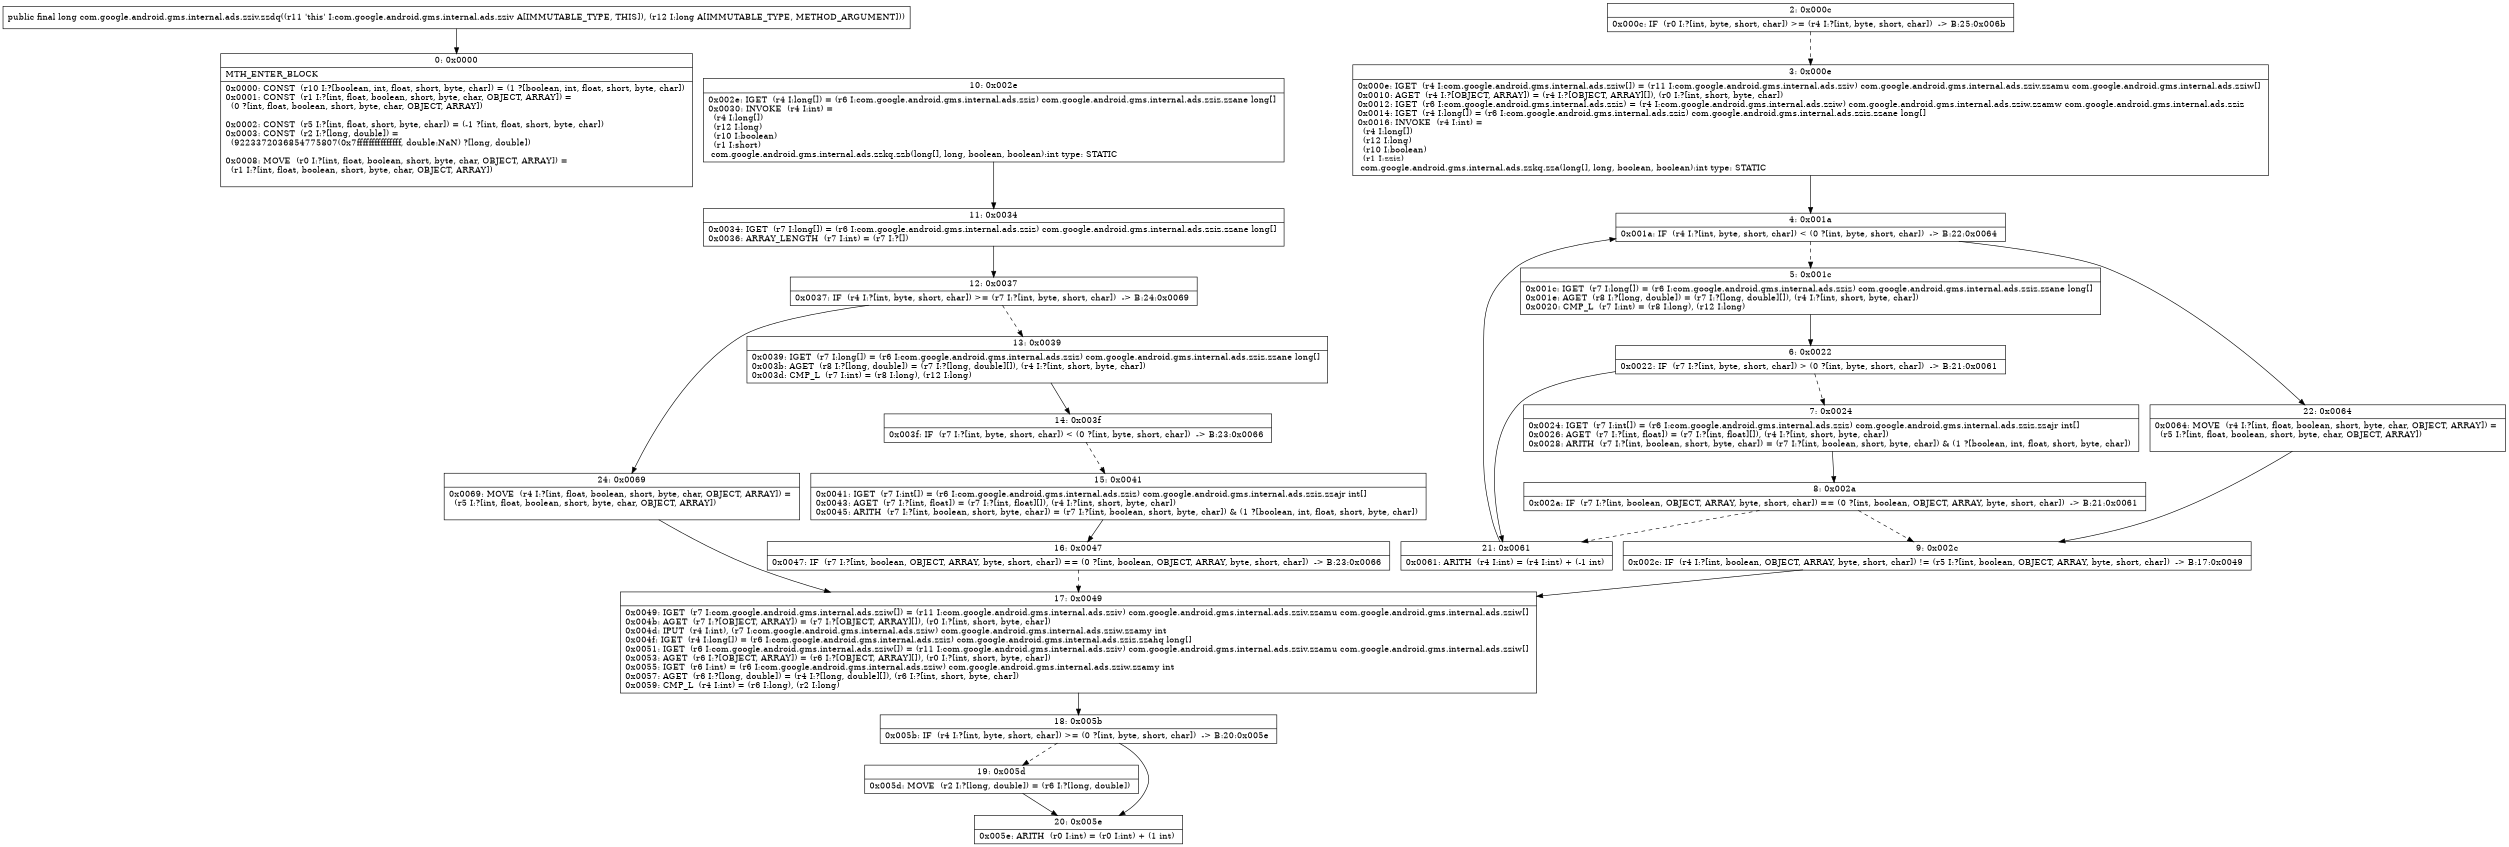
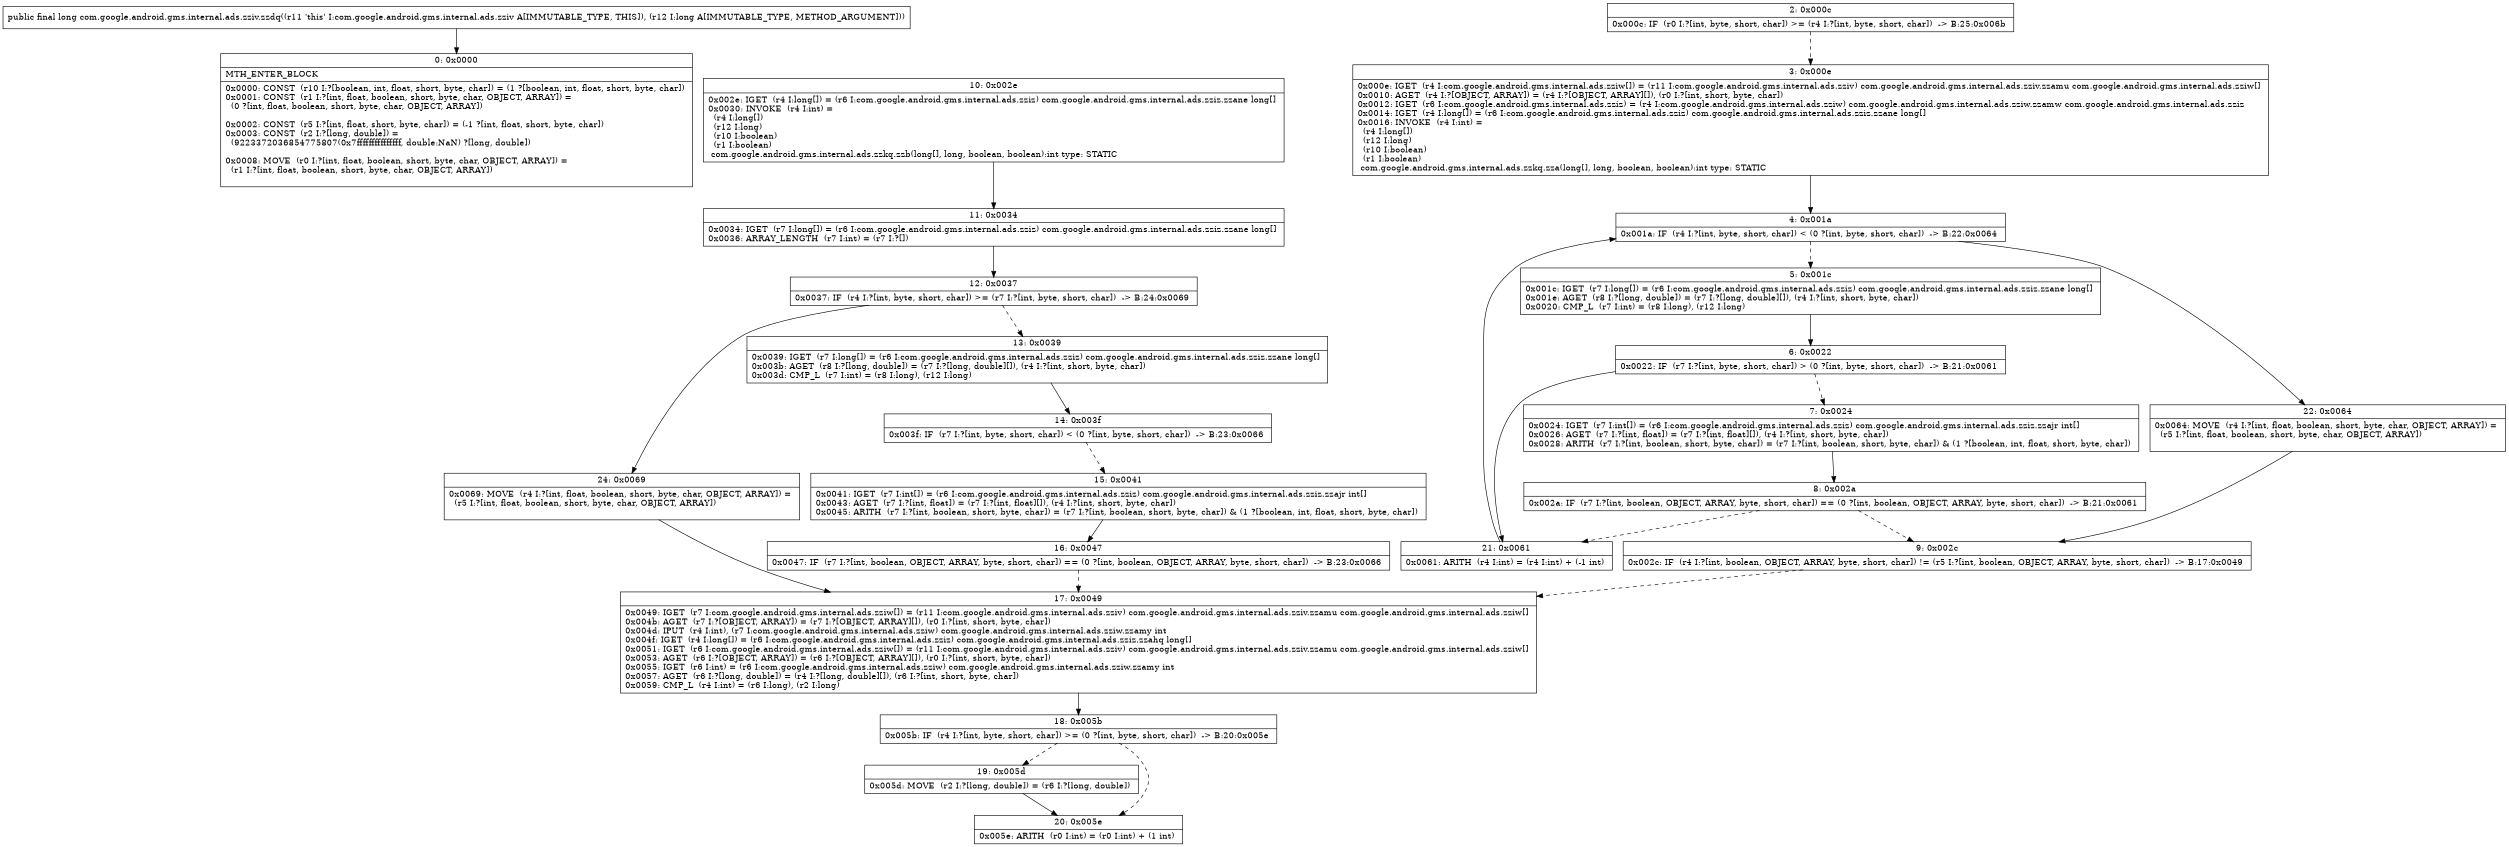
(735, 145) -> (740, 145)
(1381, 159) -> (1390, 159)
(1673, 583) -> (1673, 583)
(1148, 776) -> (1148, 776)
